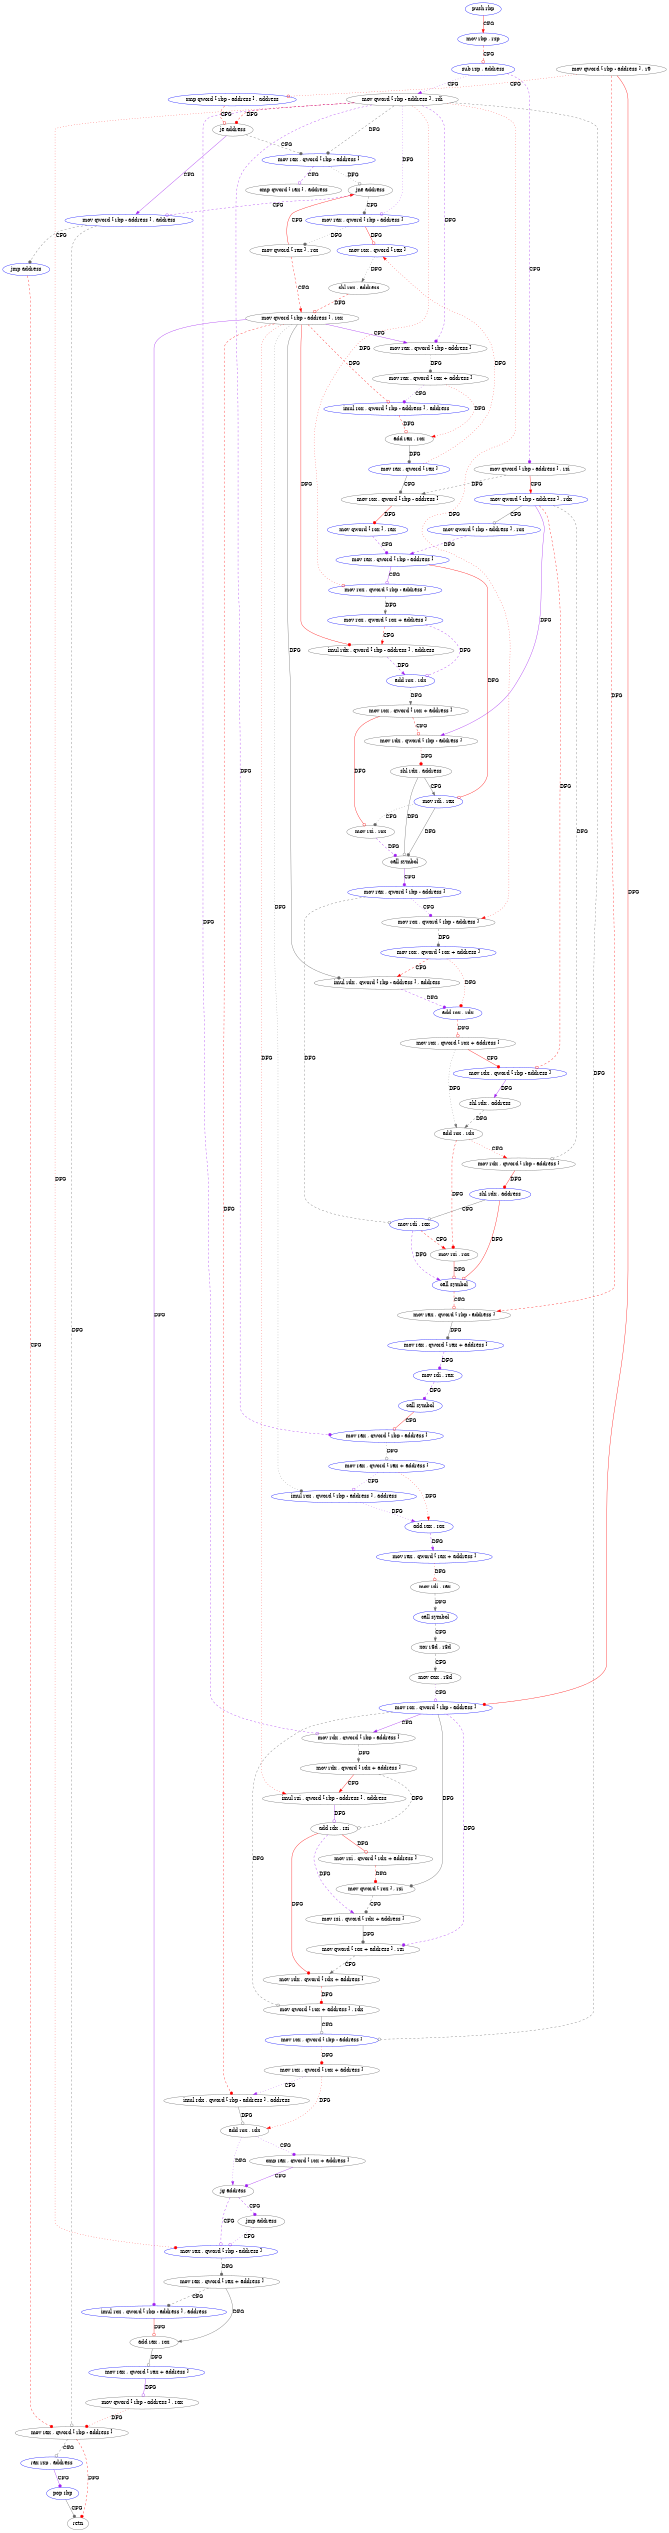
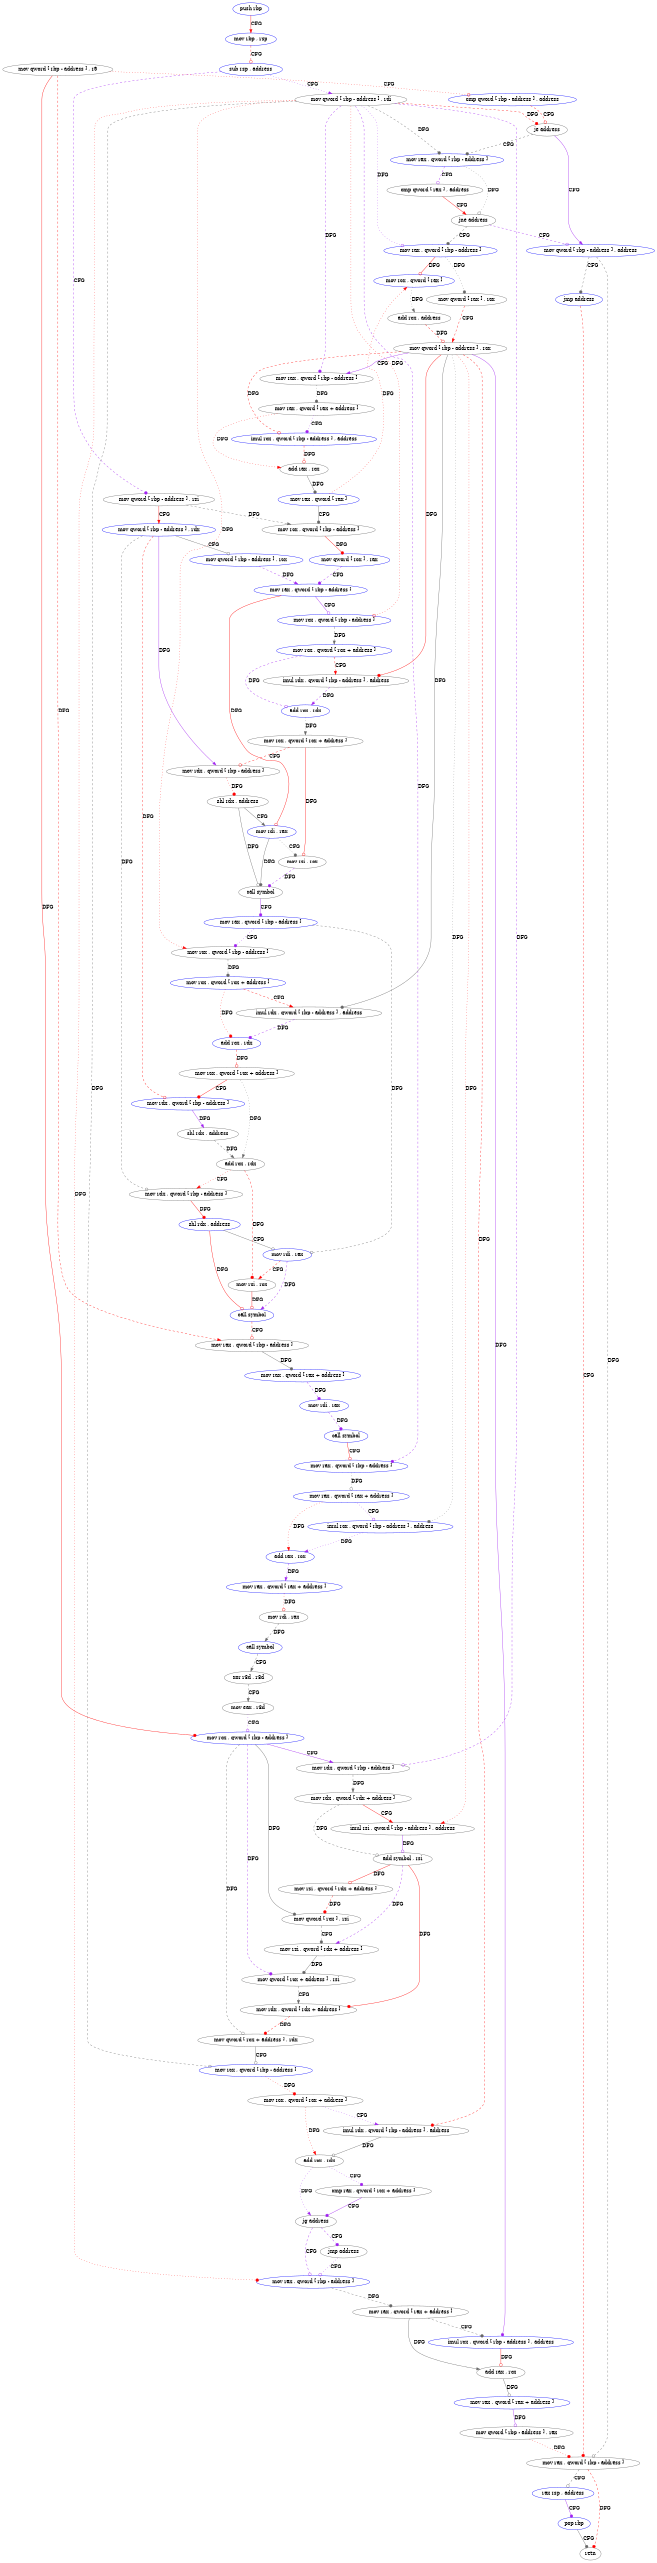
(305, 208) -> (453, 204)
(359, 288) -> (419, 318)
(334, 1829) -> (403, 1859)
